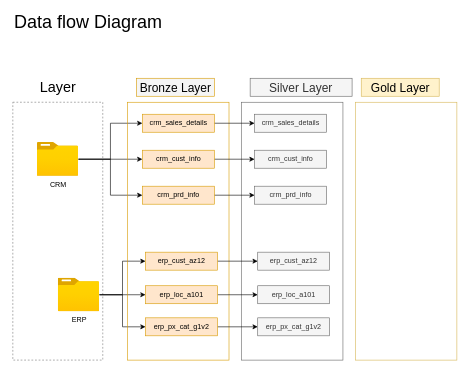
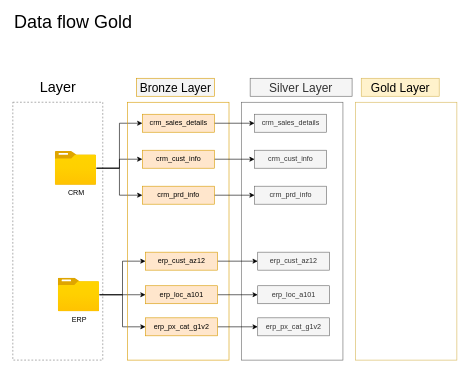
(90, 21) -> (75, 21)
(58, 159) -> (76, 168)
